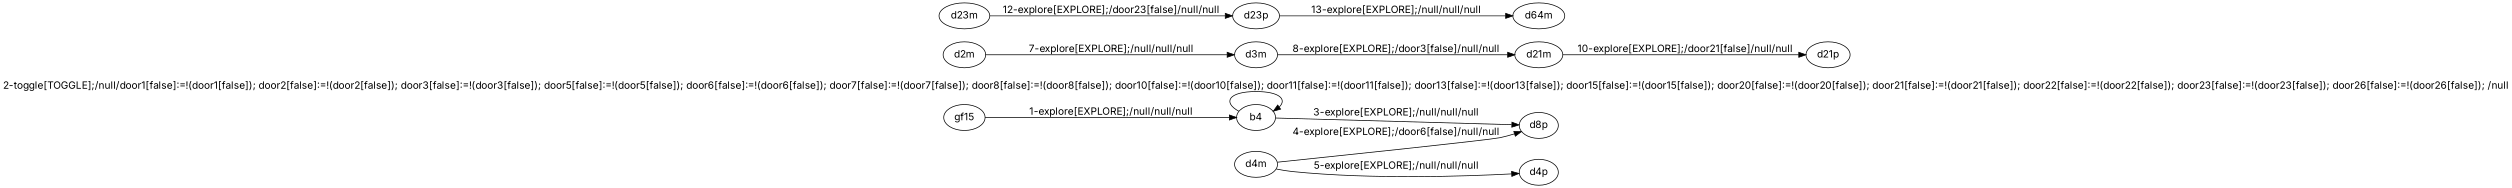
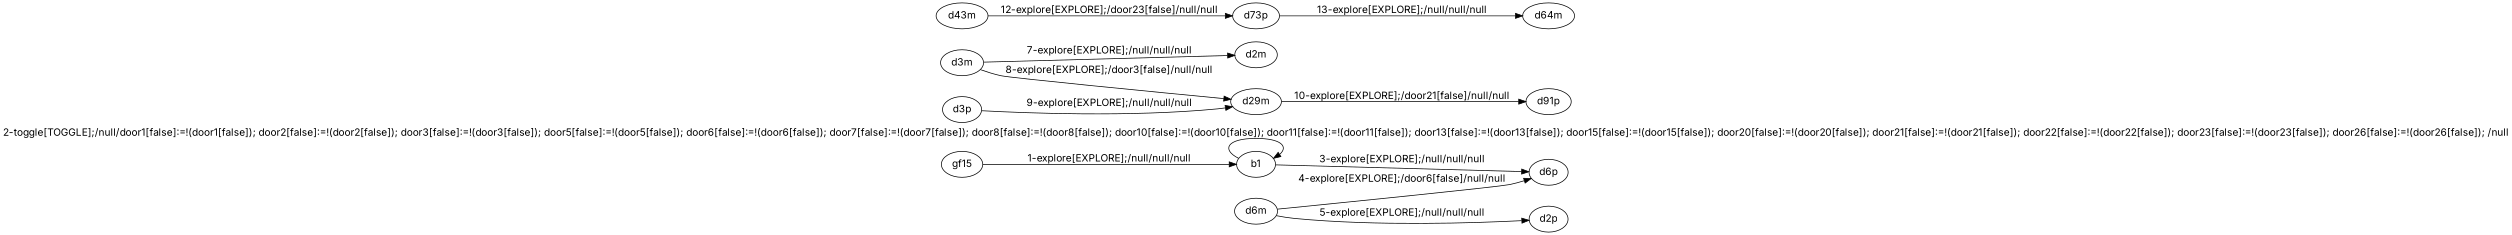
(964, 16) -> (962, 16)
(1256, 16) -> (1256, 16)
(1106, 55) -> (1106, 59)
(1539, 55) -> (1256, 102)
(1828, 55) -> (1549, 102)
none -> (962, 110)
(1256, 117) -> (1256, 164)
(1539, 125) -> (1549, 172)
(1256, 164) -> (1256, 211)
(1539, 172) -> (1549, 219)
